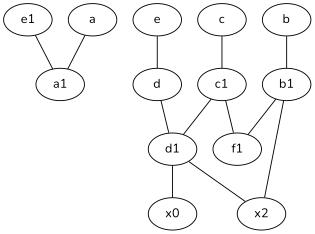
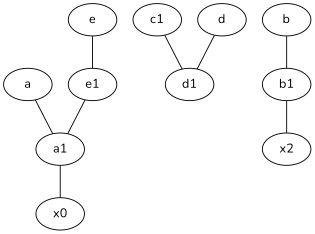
(222, 20) -> none
(157, 52) -> (93, 52)
(237, 149) -> none
(173, 182) -> (60, 182)
(217, 182) -> none
